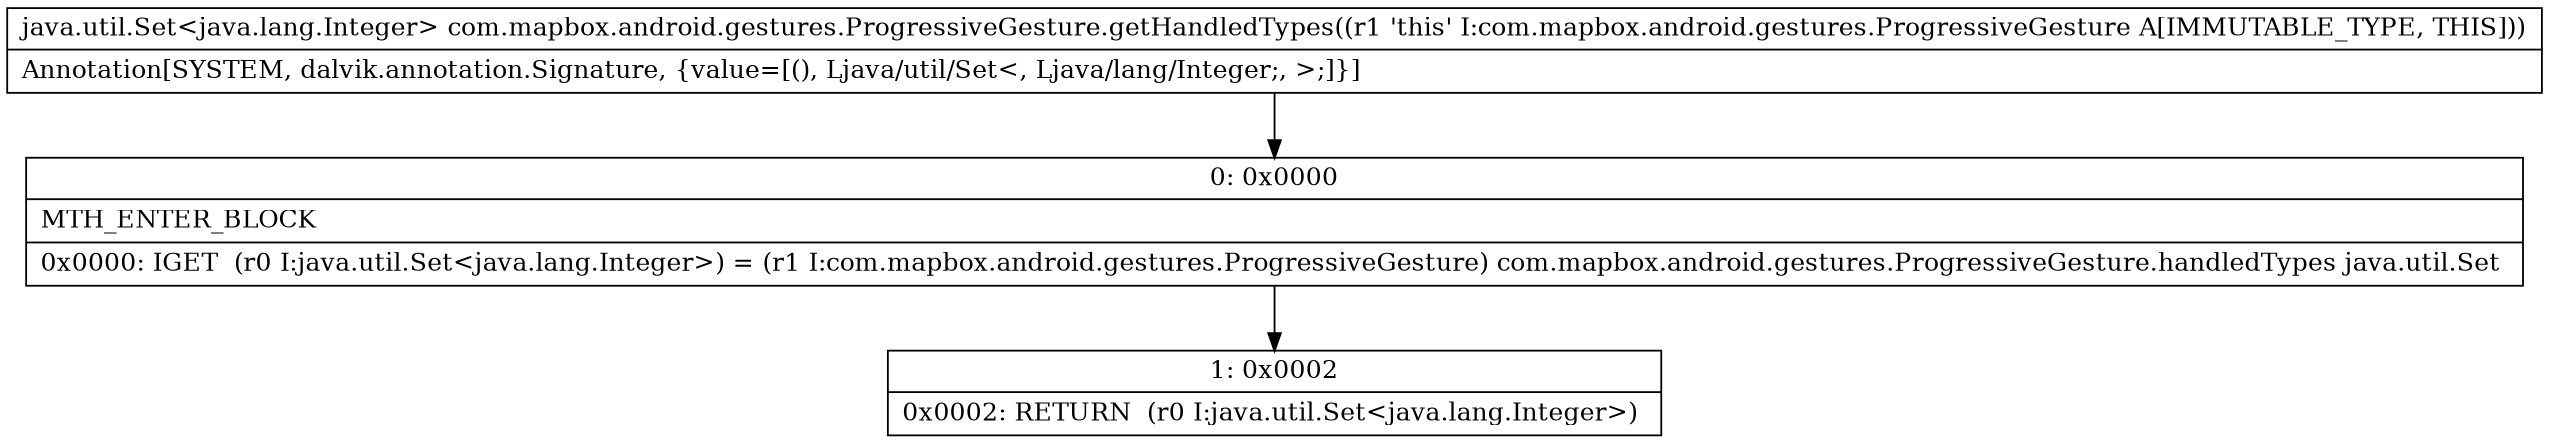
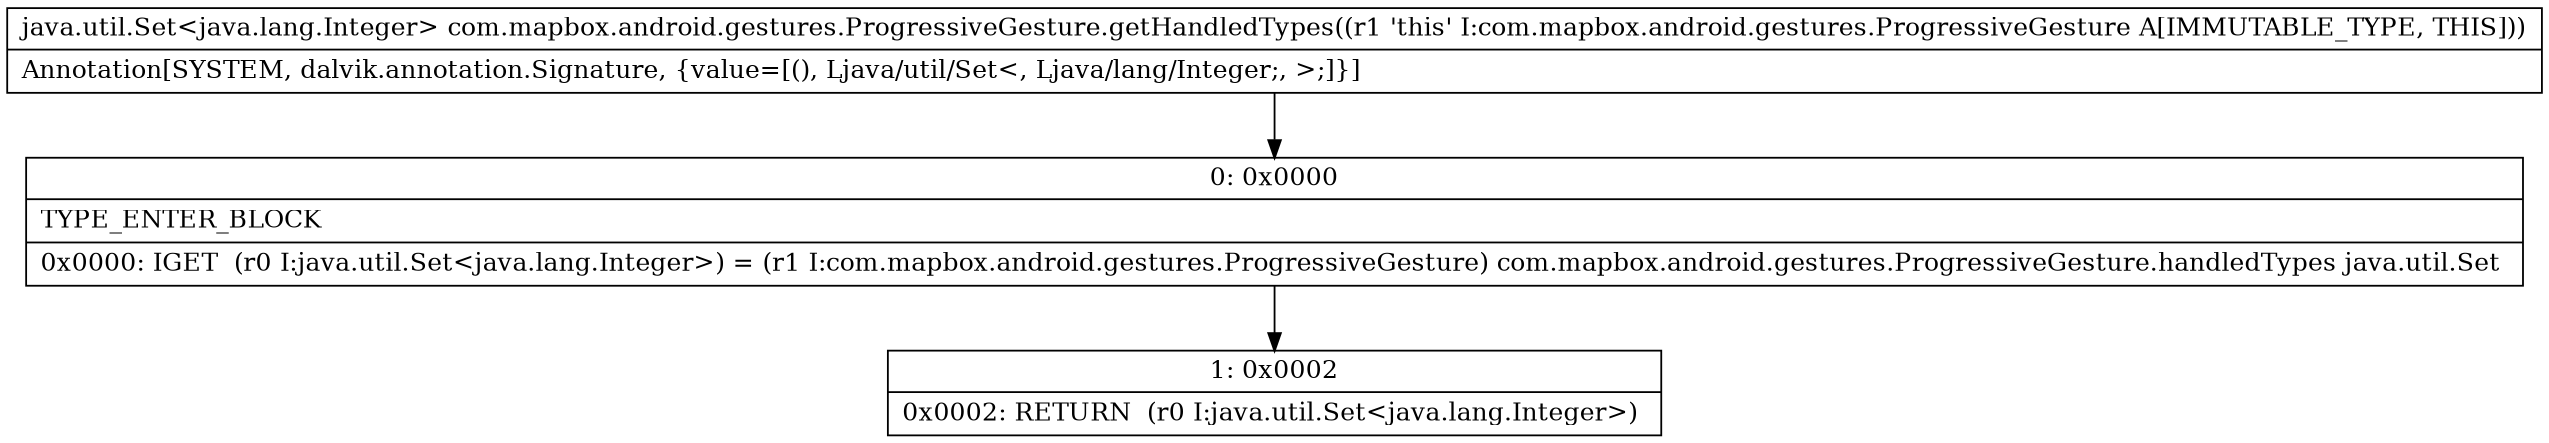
(179, 220) -> (182, 220)
